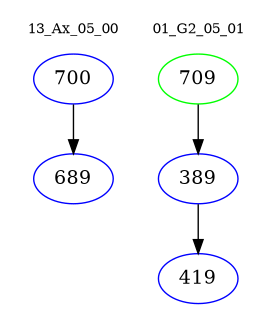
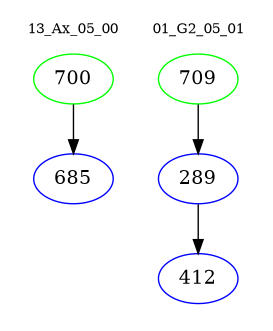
(73, 79) -> (73, 79)
(73, 179) -> (73, 179)
(198, 179) -> (198, 179)
(198, 279) -> (198, 279)
